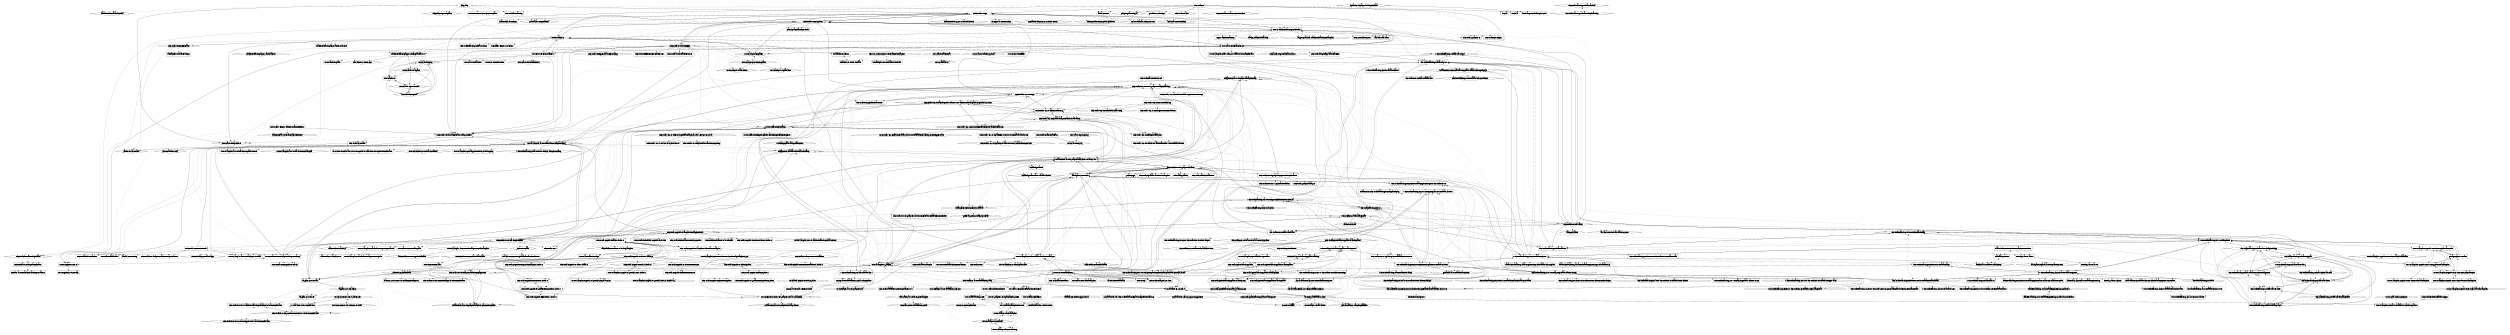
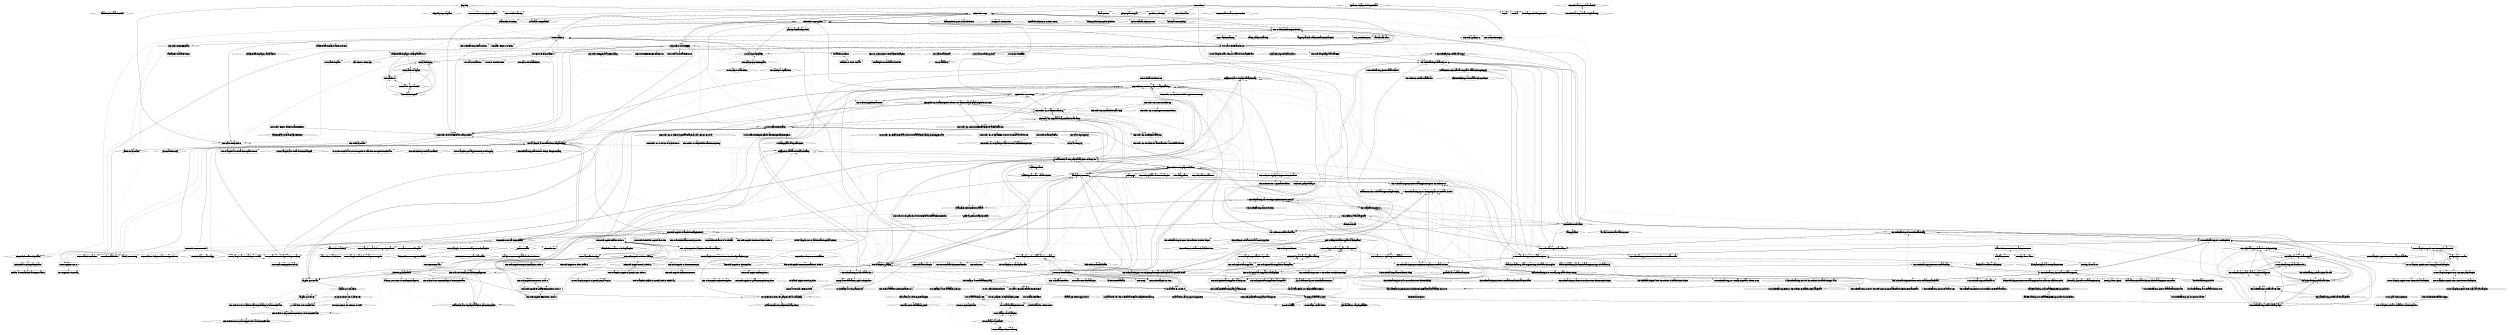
(1493, 38) -> (1493, 38)
